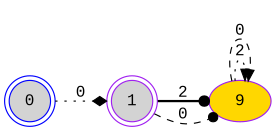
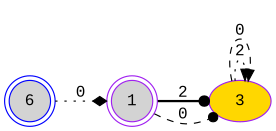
(30, 101) -> (30, 101)
(240, 101) -> (240, 101)
